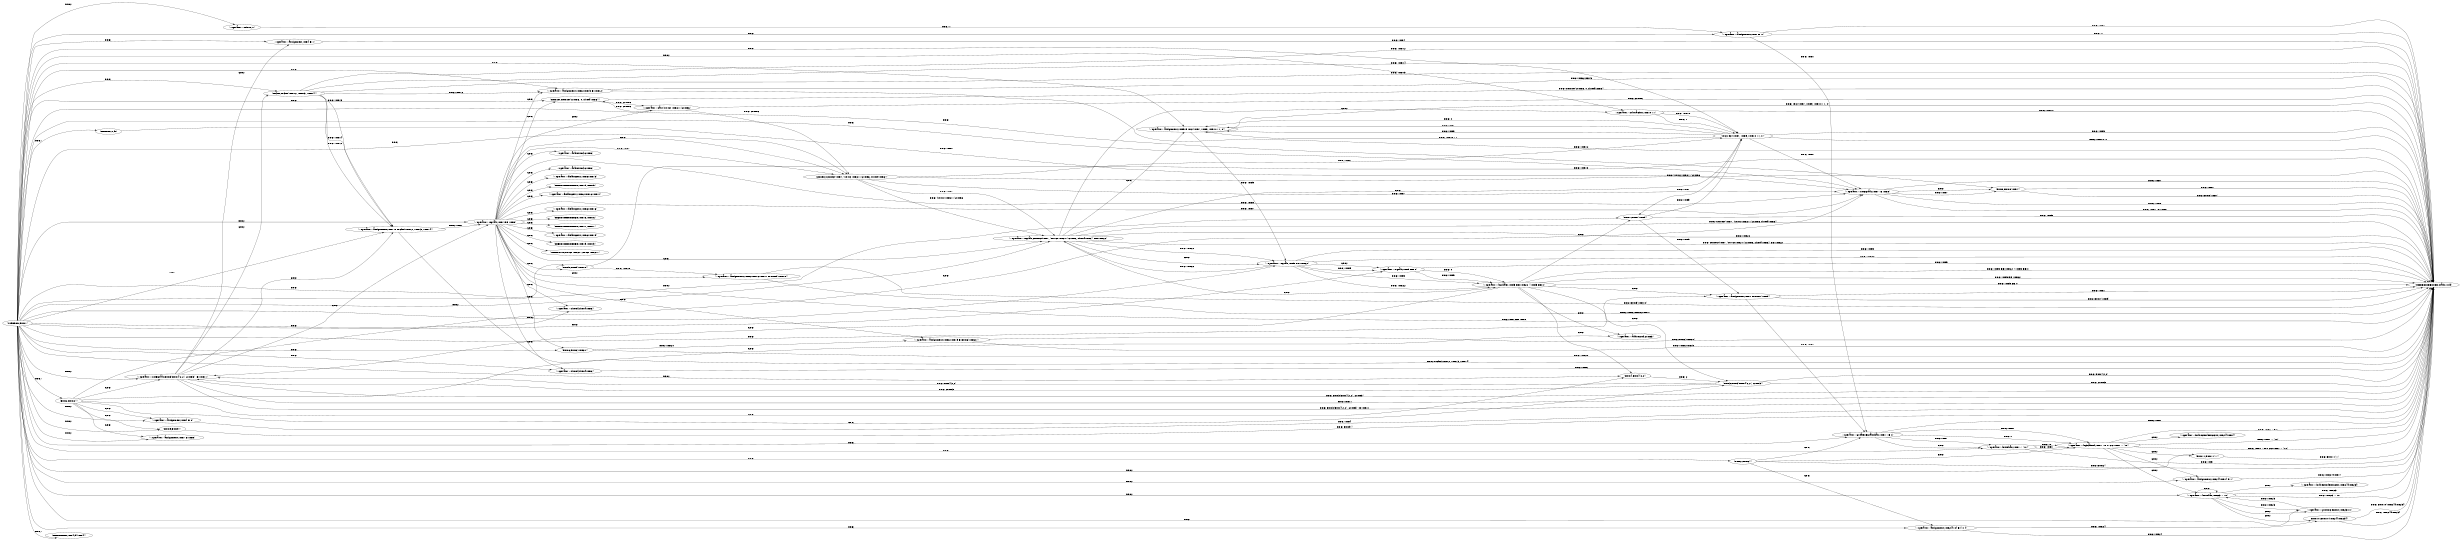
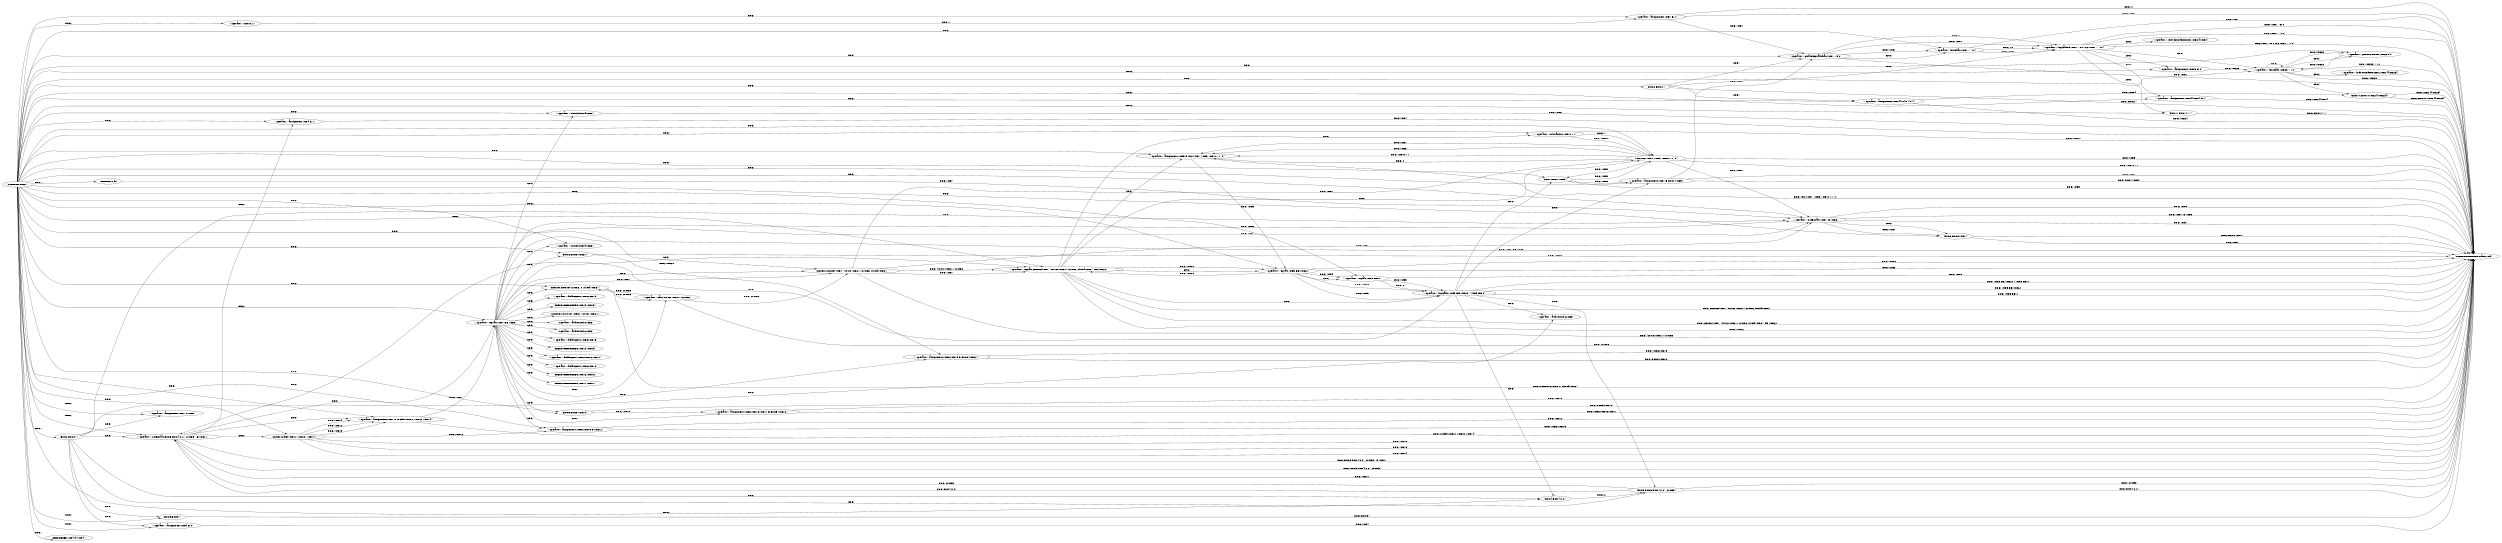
none -> (2181, 69)
(1683, 189) -> (1602, 169)
(172, 272) -> (172, 386)
